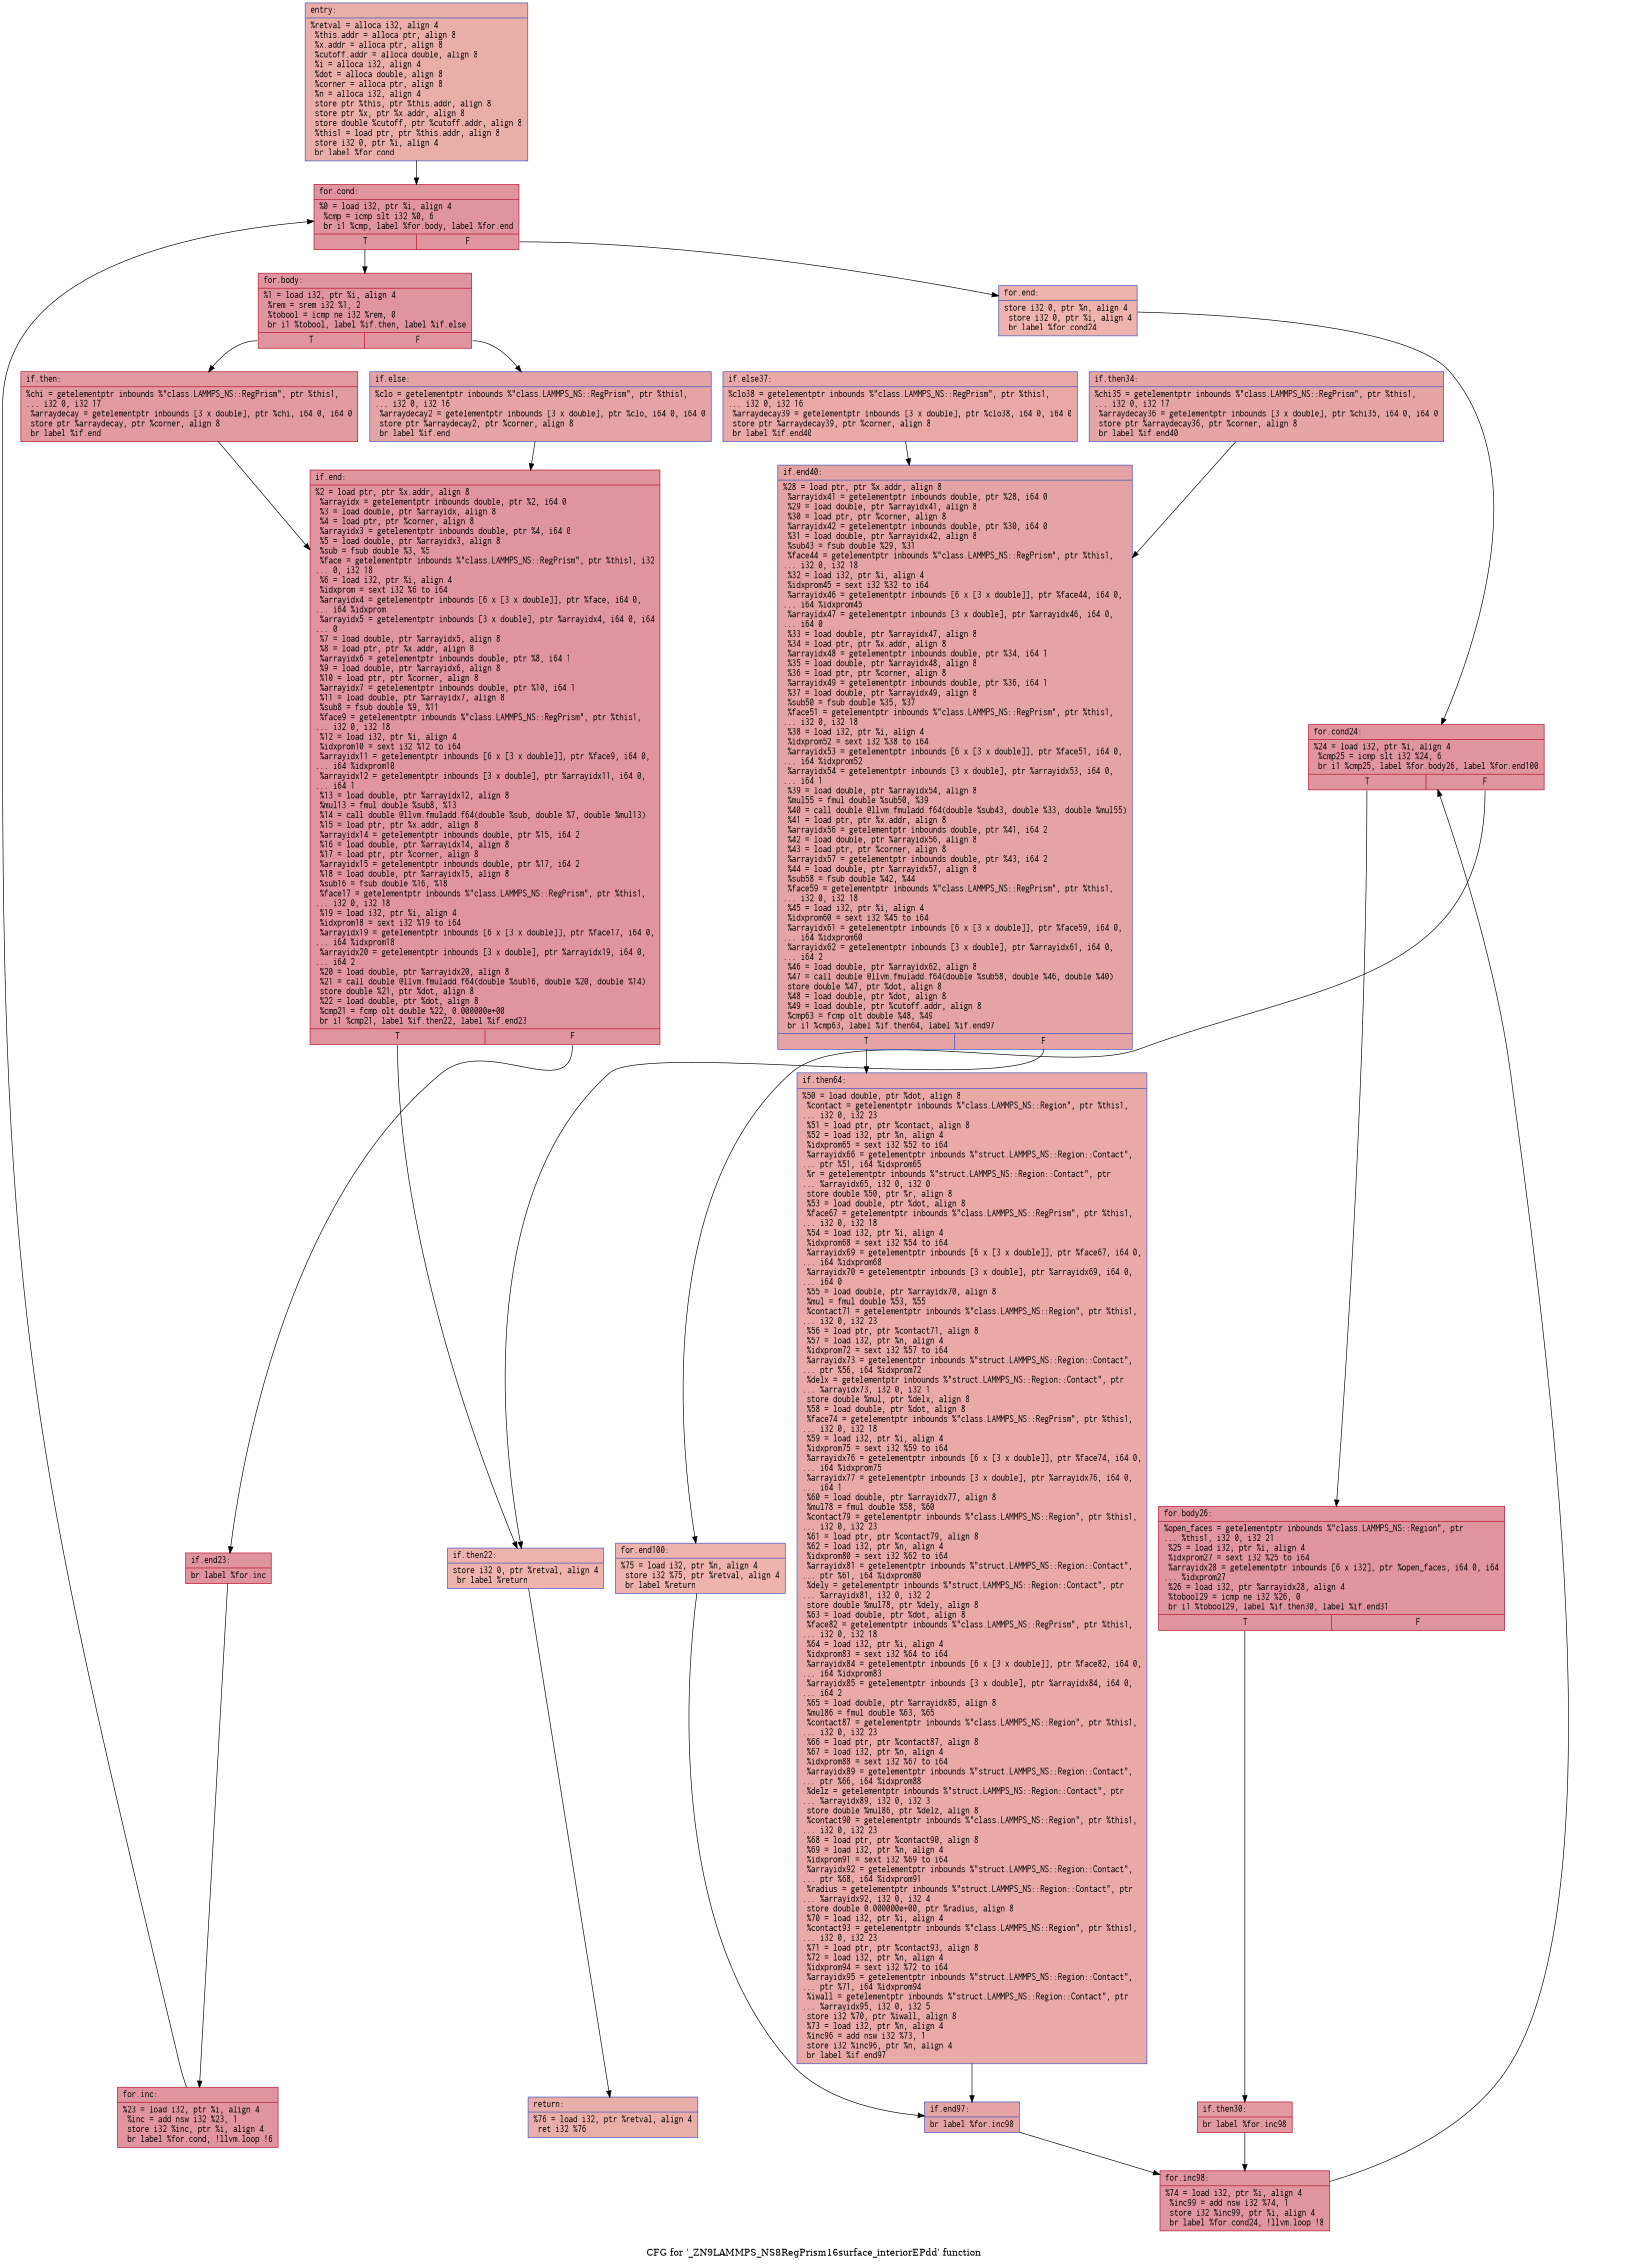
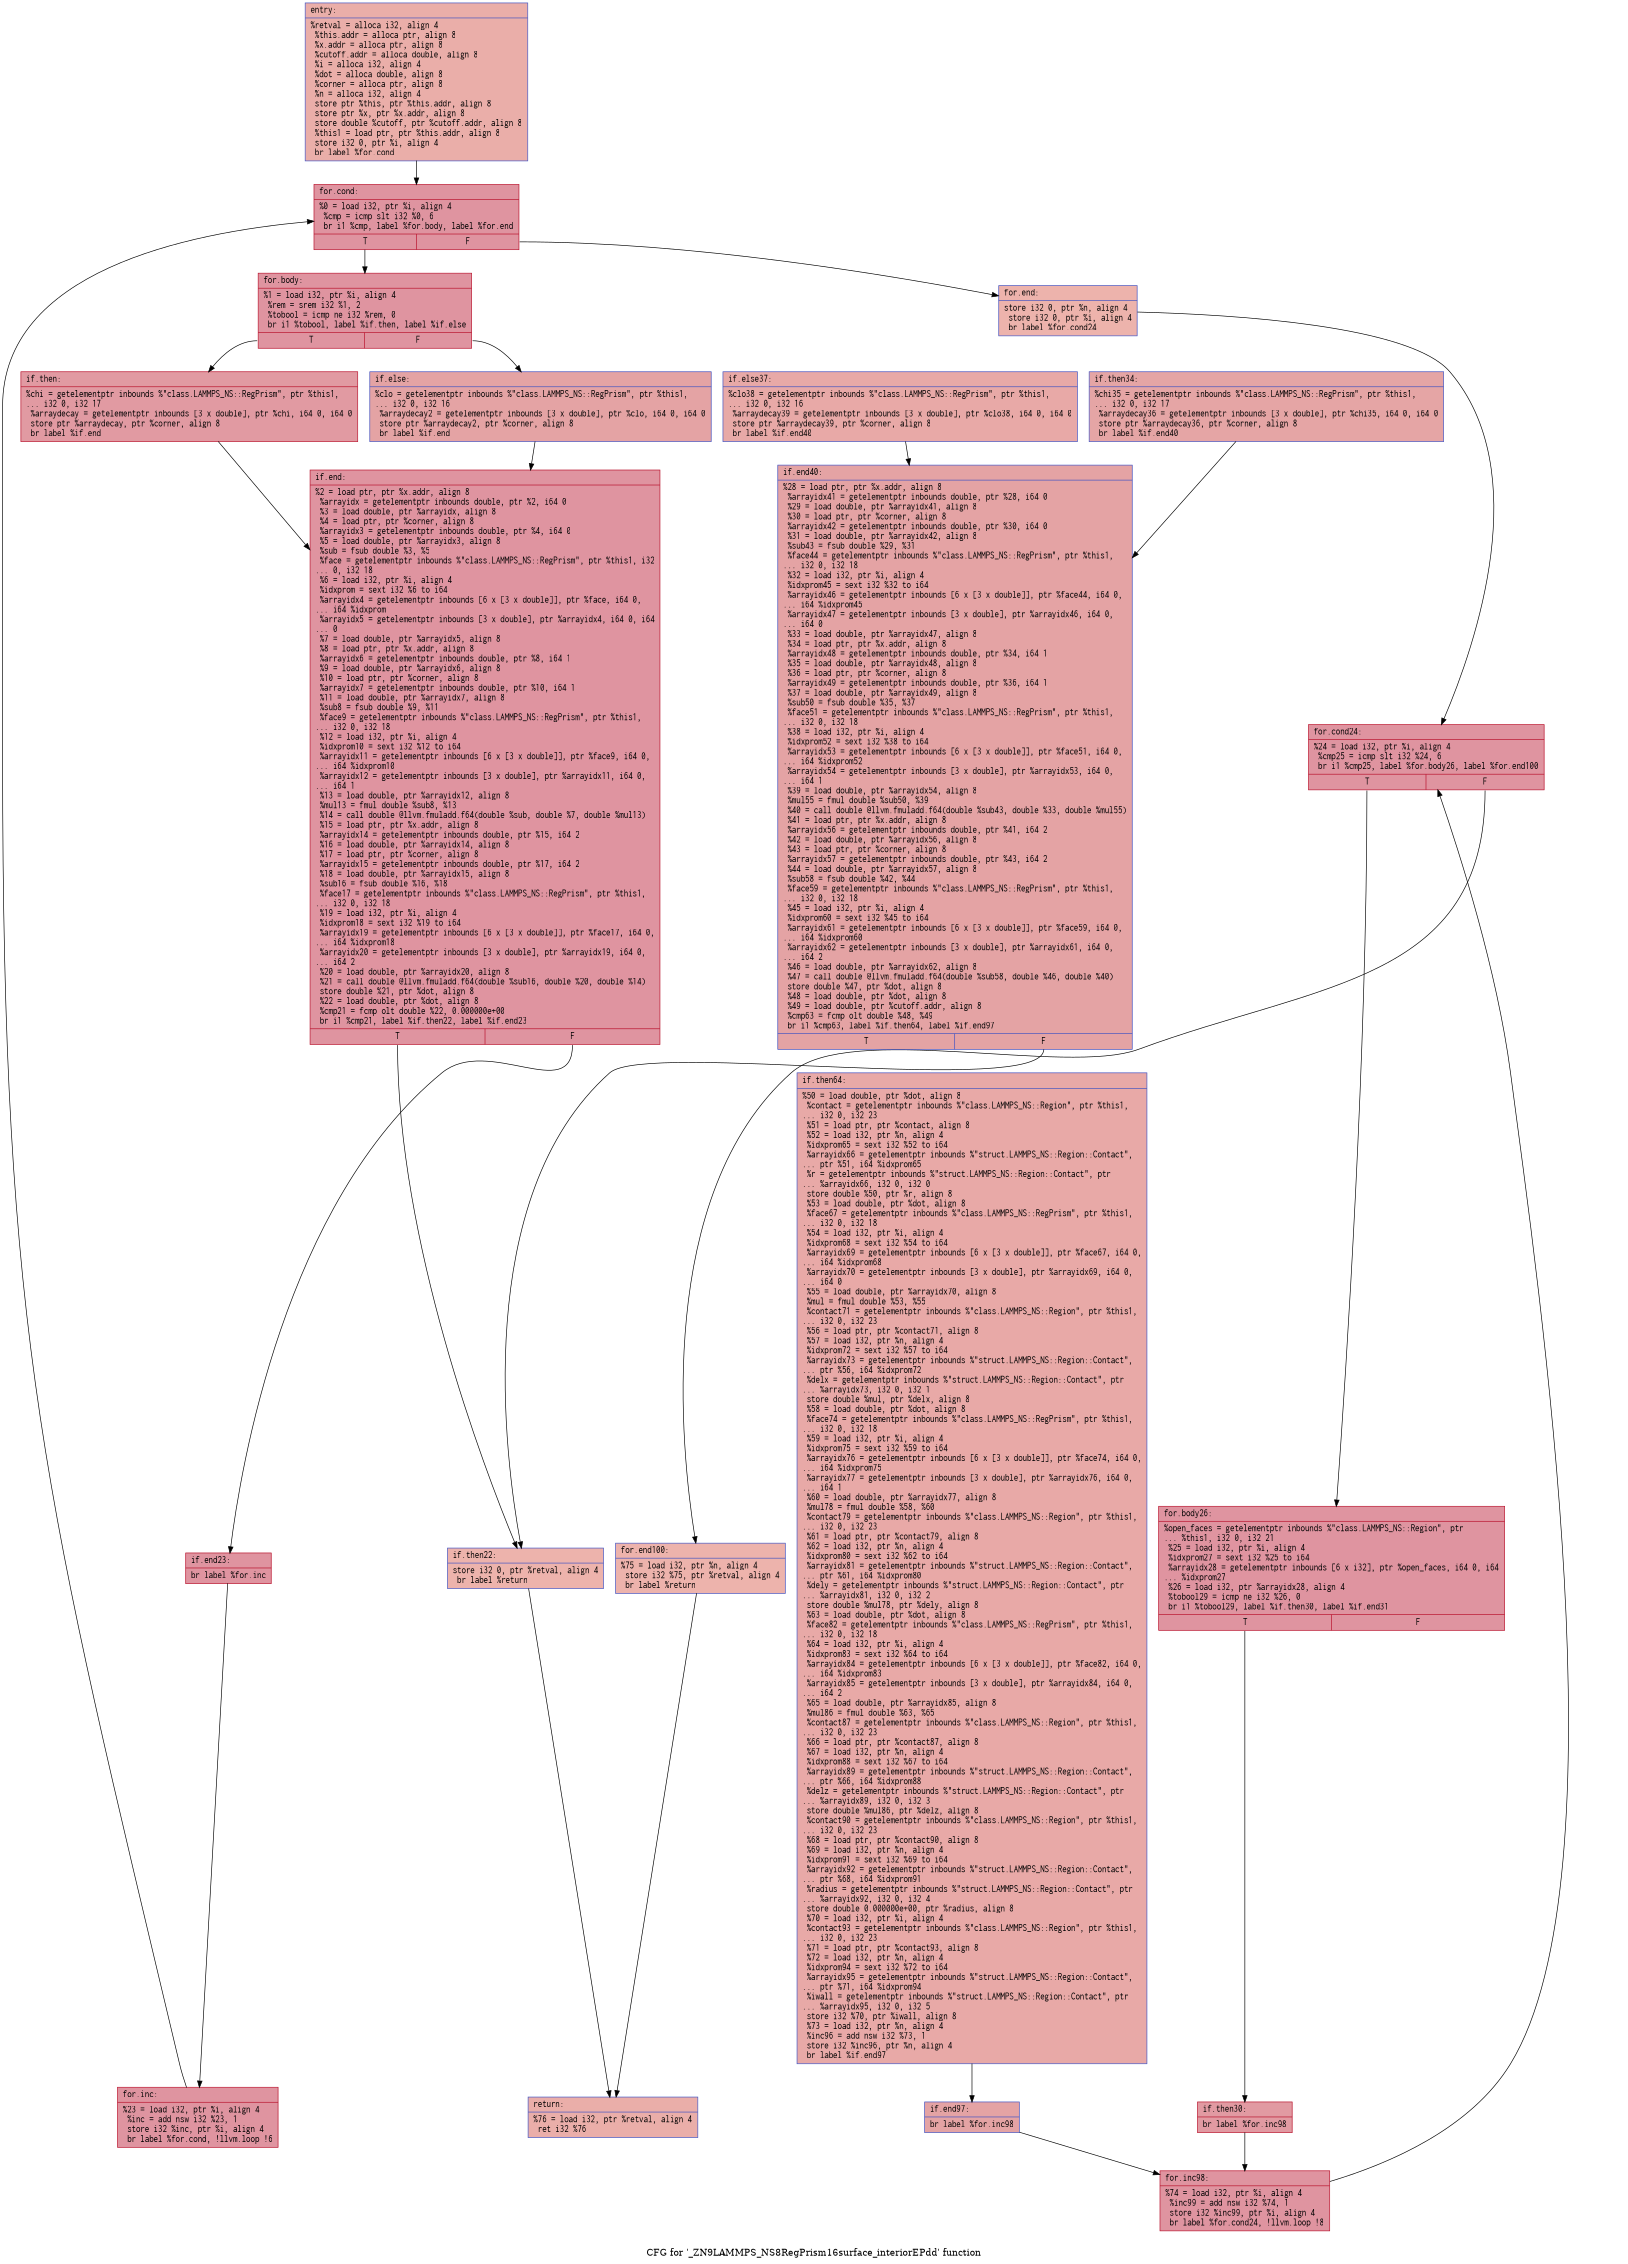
(866, 1058) -> none
(866, 1184) -> (866, 1184)
(713, 1907) -> (657, 1842)
